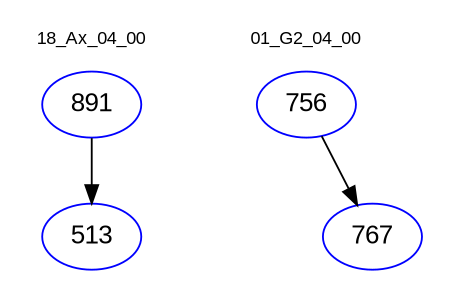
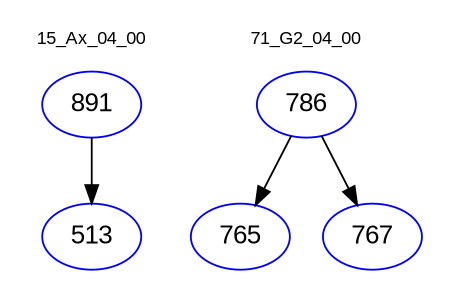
(92, 39) -> (92, 39)
(306, 39) -> (306, 39)
(306, 105) -> (306, 105)
none -> (240, 237)
